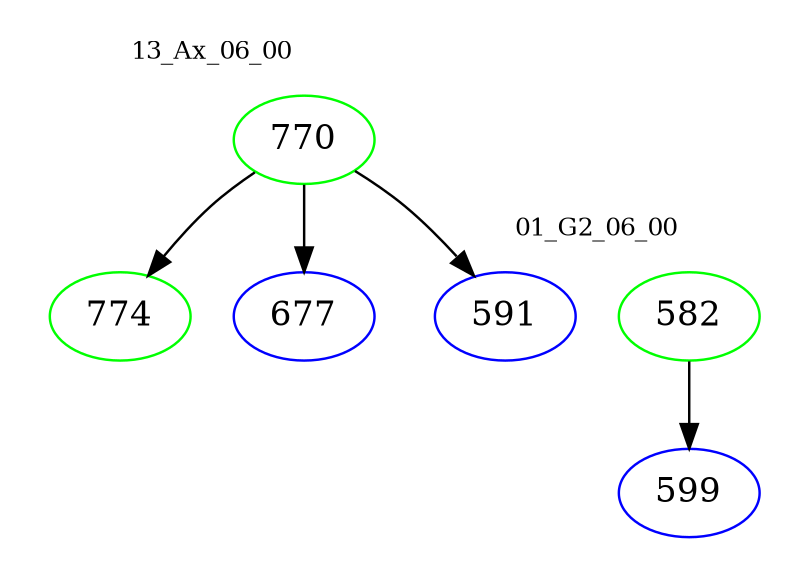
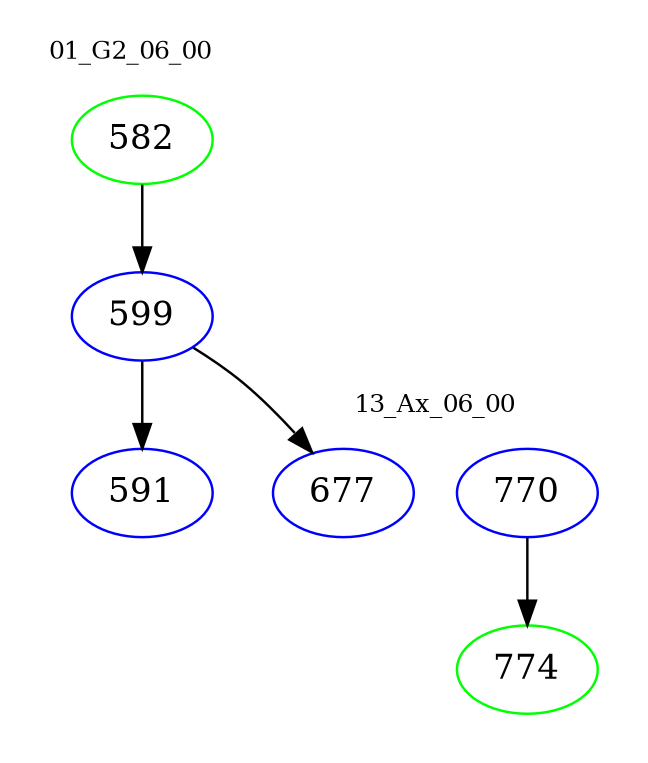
(304, 140) -> (527, 493)
(304, 216) -> (269, 407)
(431, 230) -> (142, 393)
